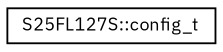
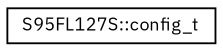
(111, 26) -> (111, 26)
